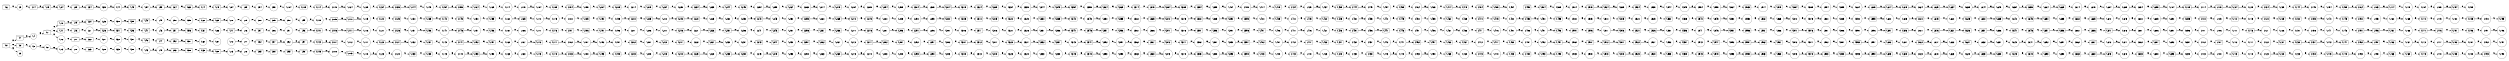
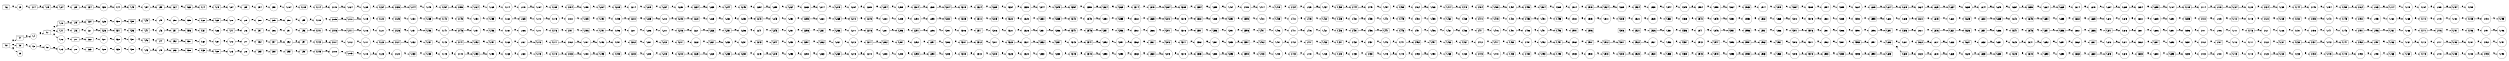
none -> (1519, 7)
(1606, 31) -> none
none -> (224, 42)
(1896, 54) -> (1896, 48)
